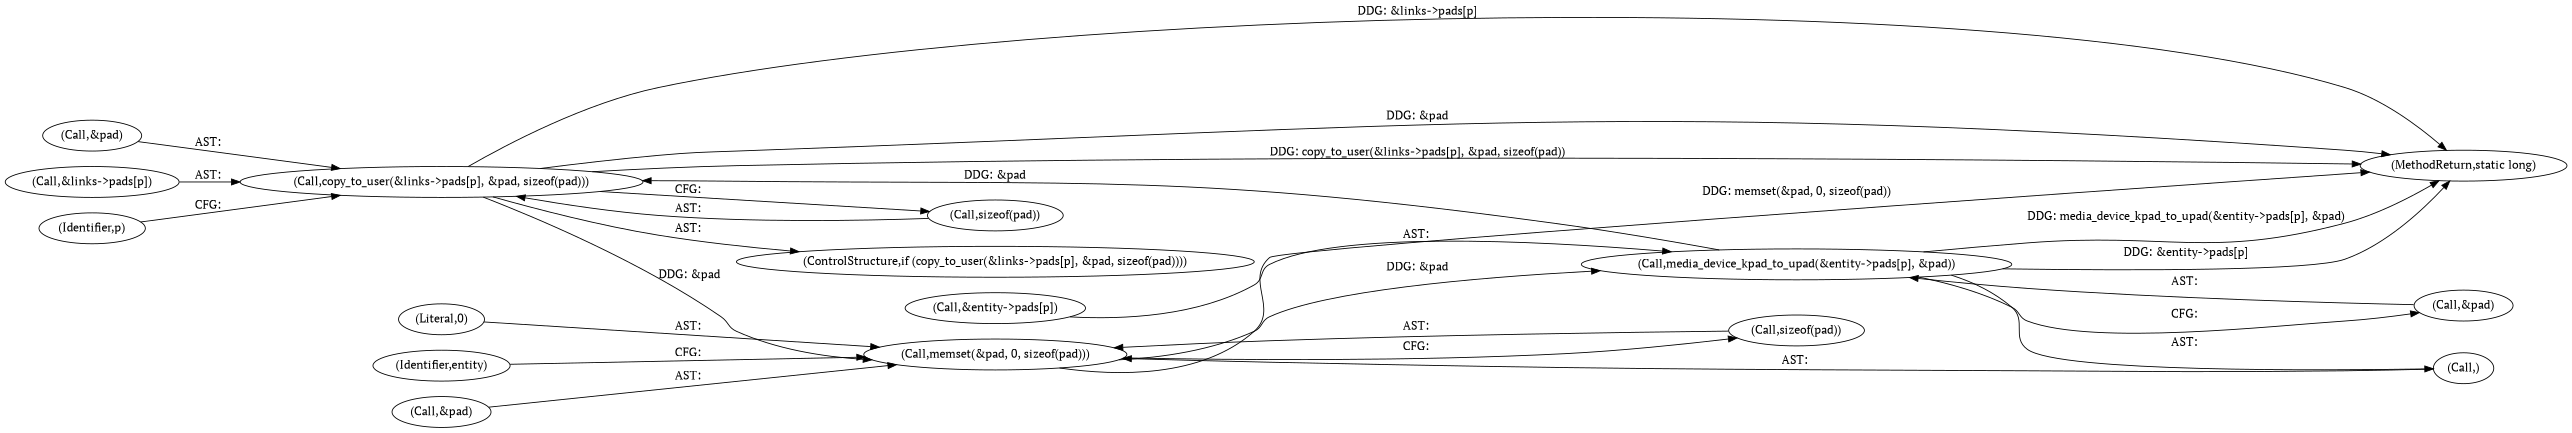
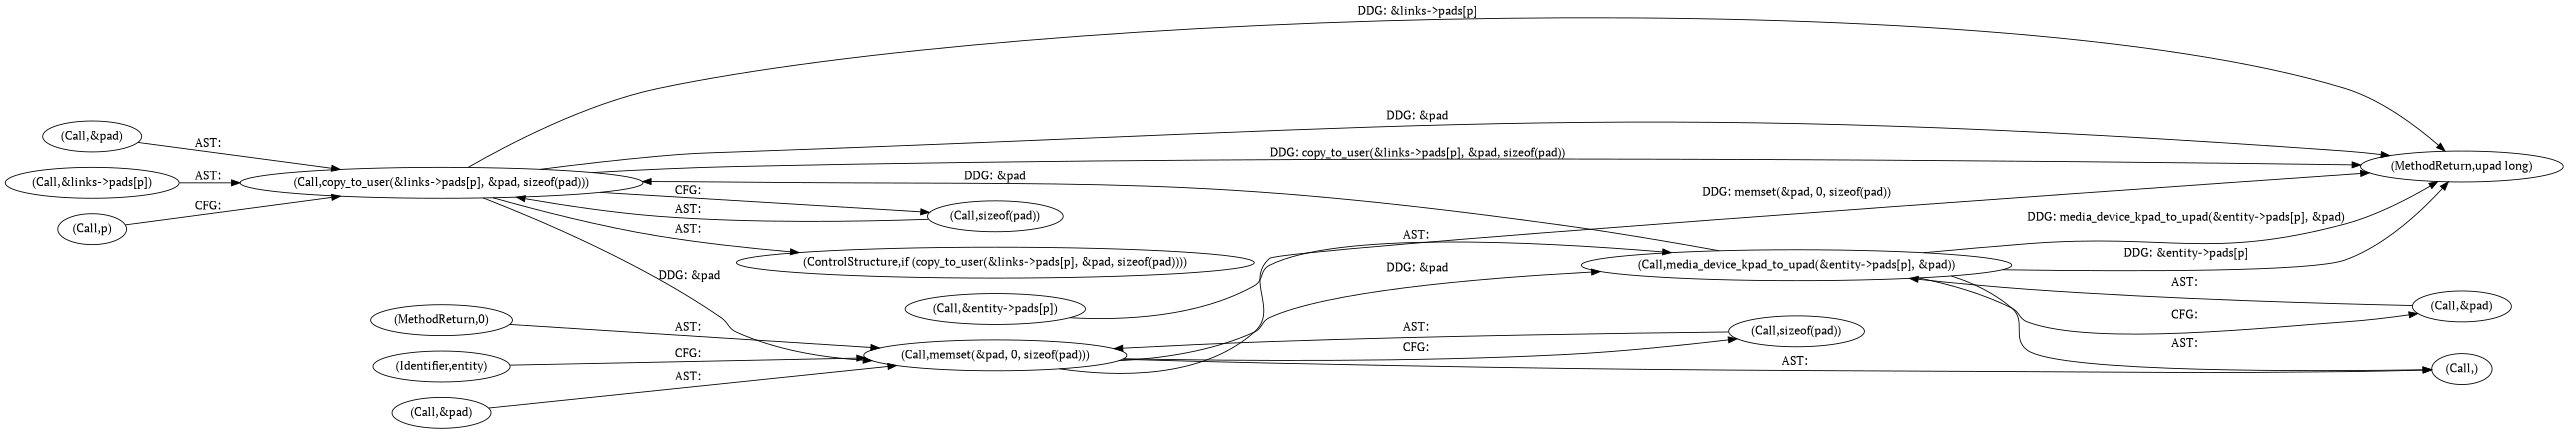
(2464, 166) -> (2462, 167)
(92, 228) -> (92, 229)
(442, 319) -> (442, 320)
(1782, 370) -> (1773, 370)
